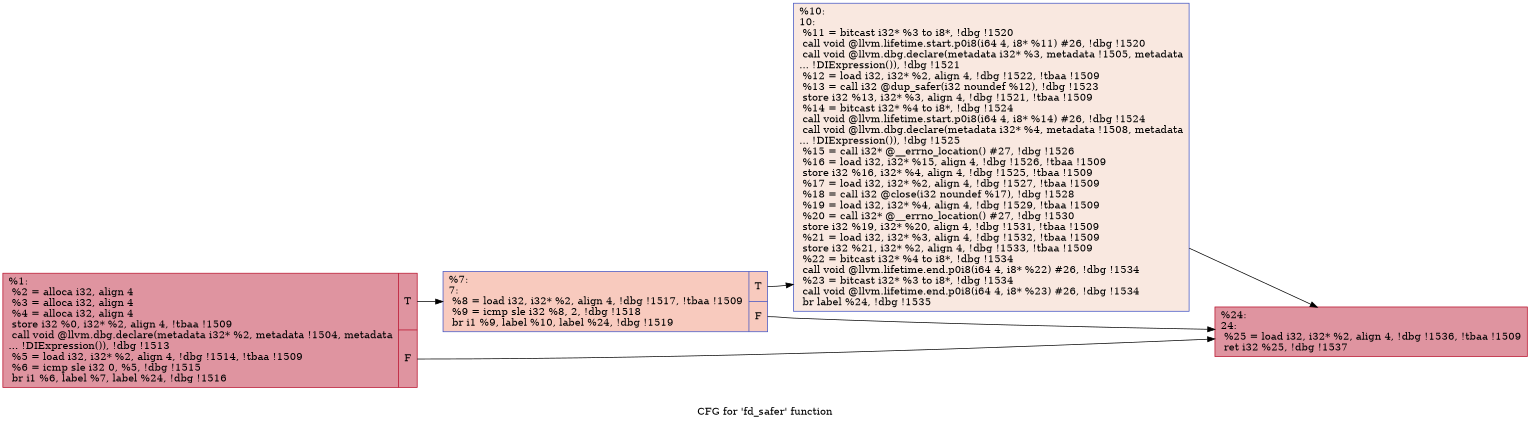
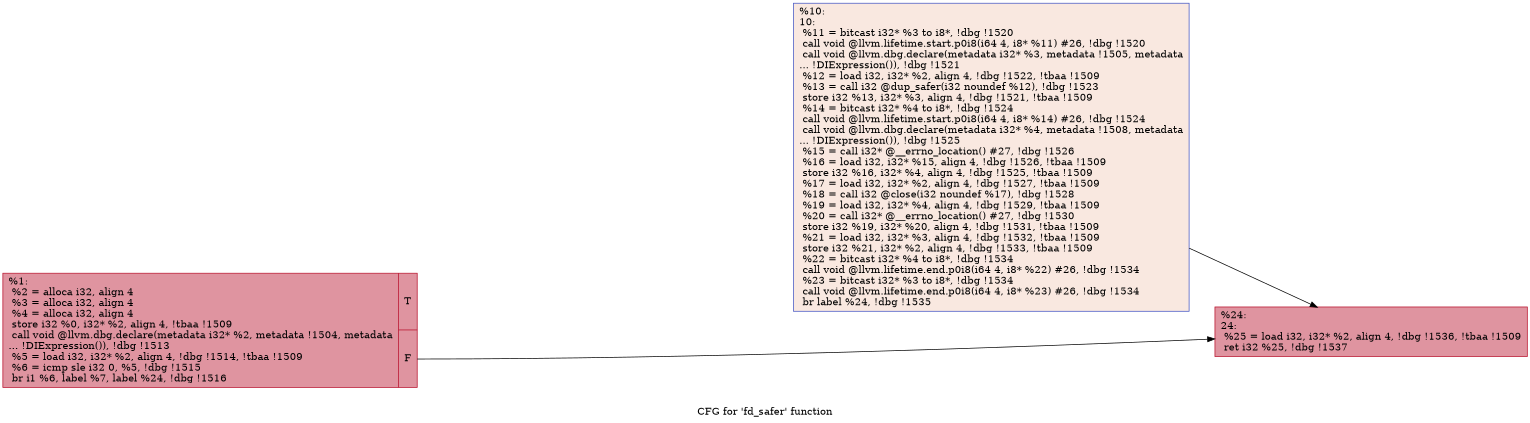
(605, 302) -> none
